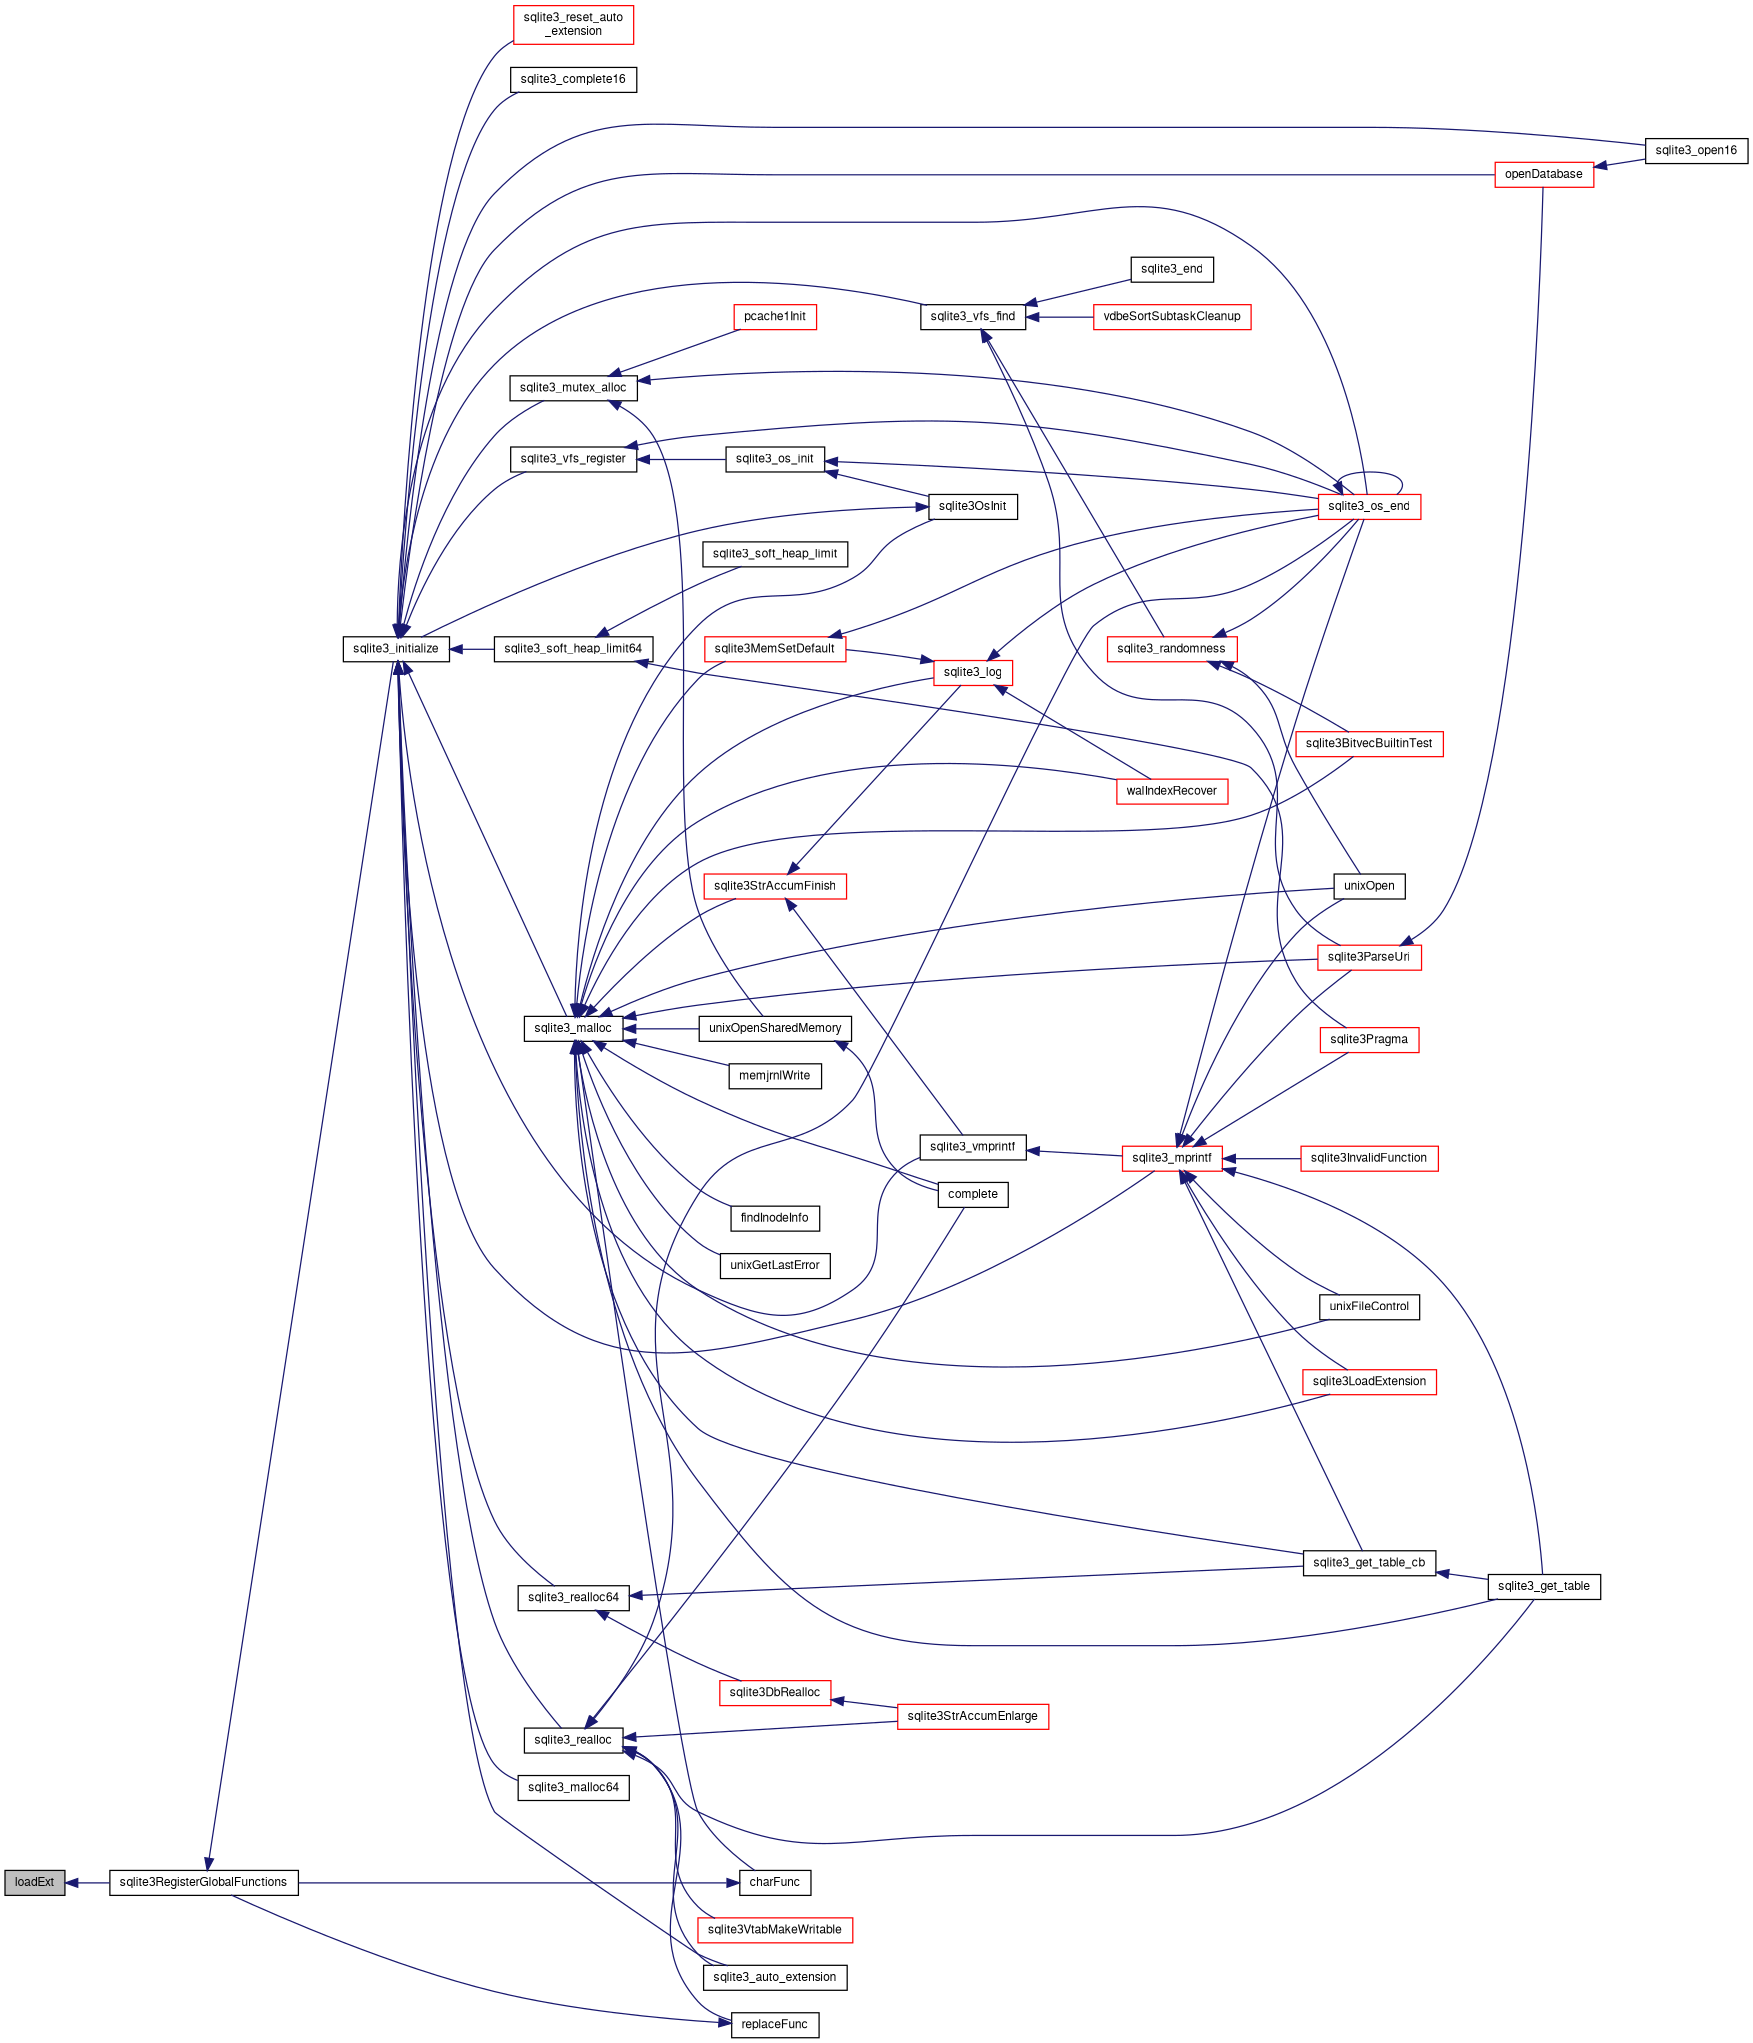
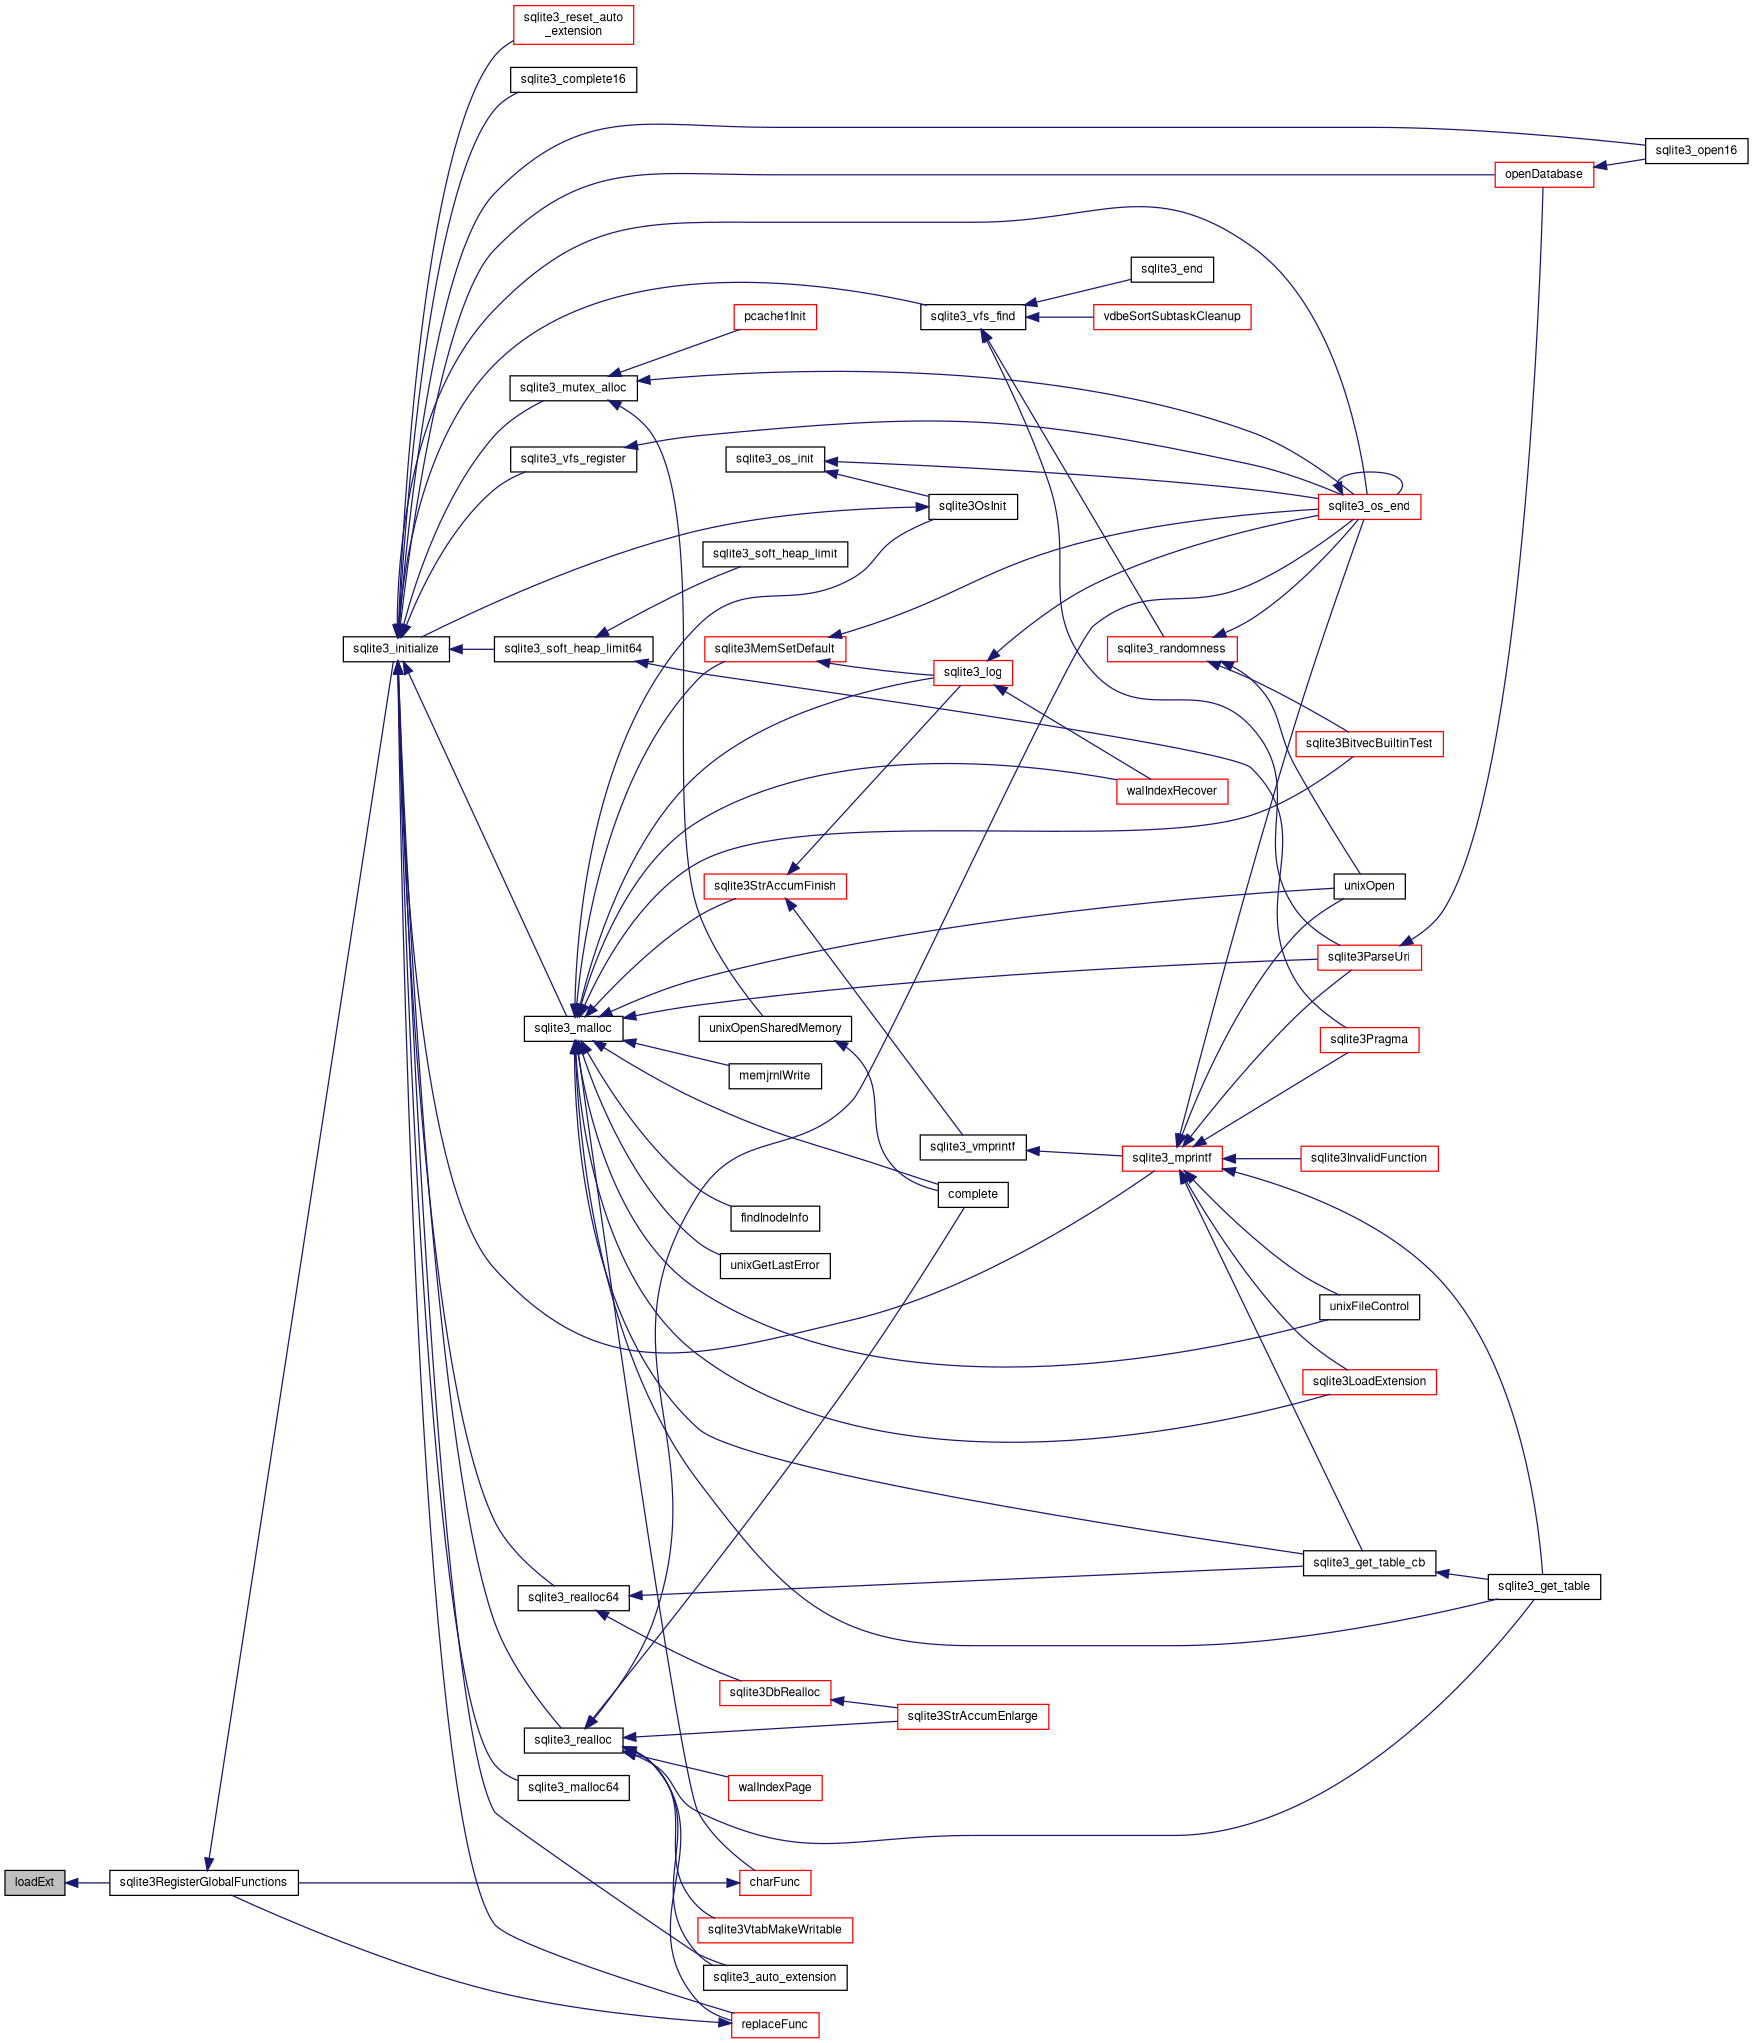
(688, 459) -> none
(884, 654) -> (882, 670)
(668, 1029) -> none
(551, 1164) -> (424, 1430)
none -> (775, 1788)
(775, 1883) -> (775, 1883)
(775, 2025) -> (775, 2025)
